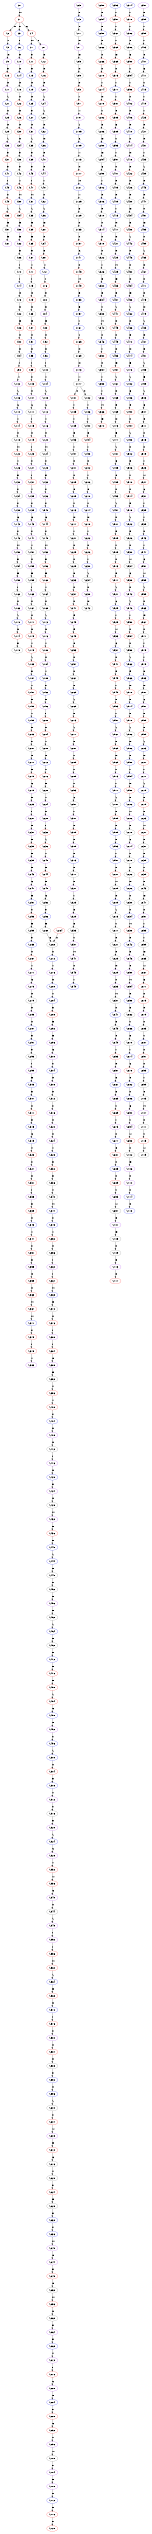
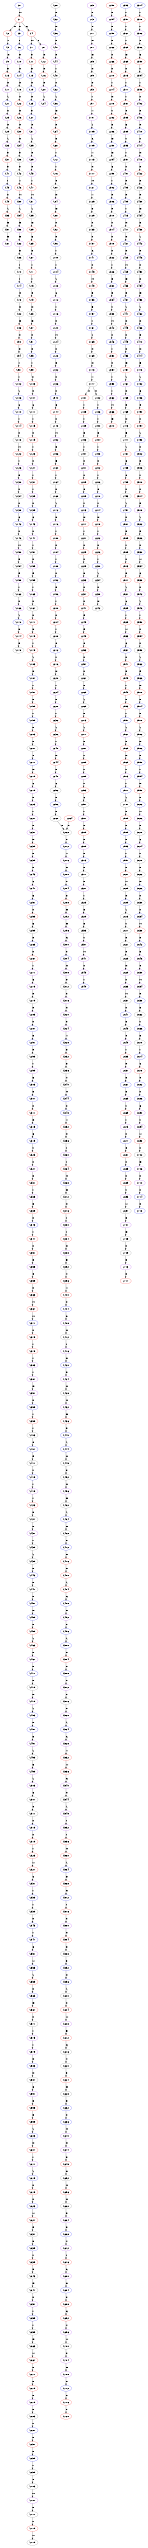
(43, 110) -> none
none -> (32, 1379)
